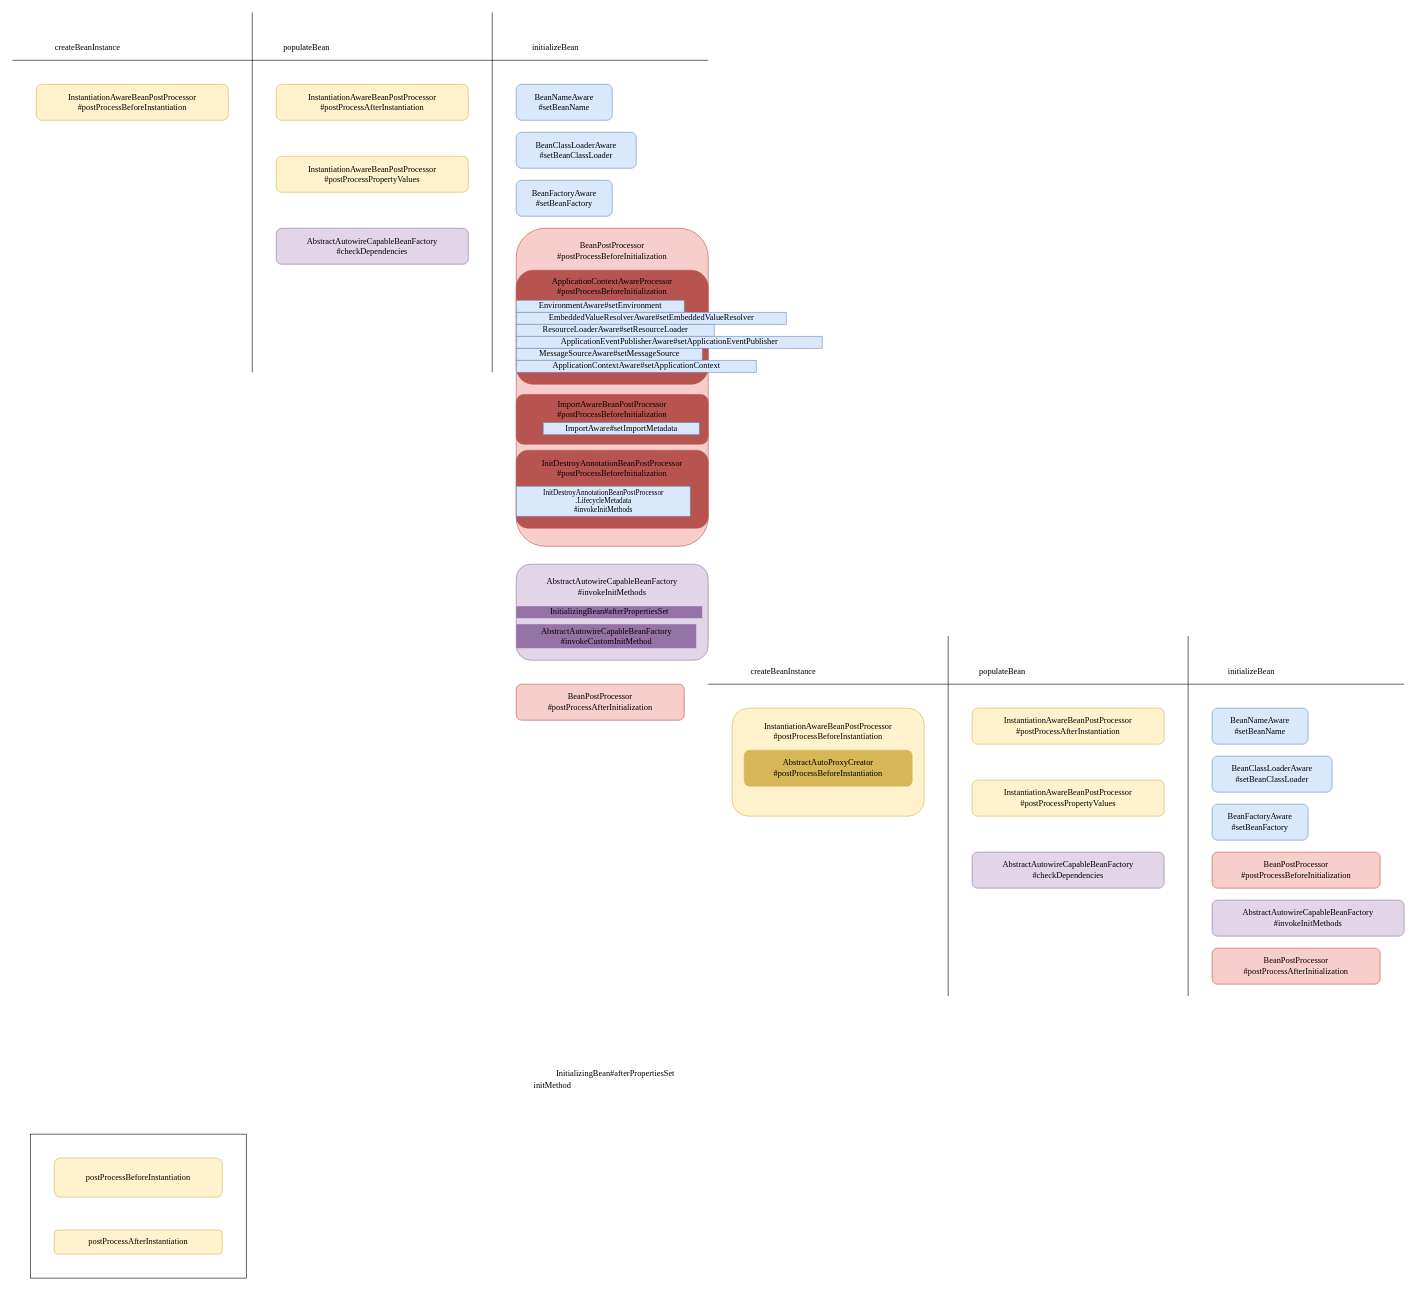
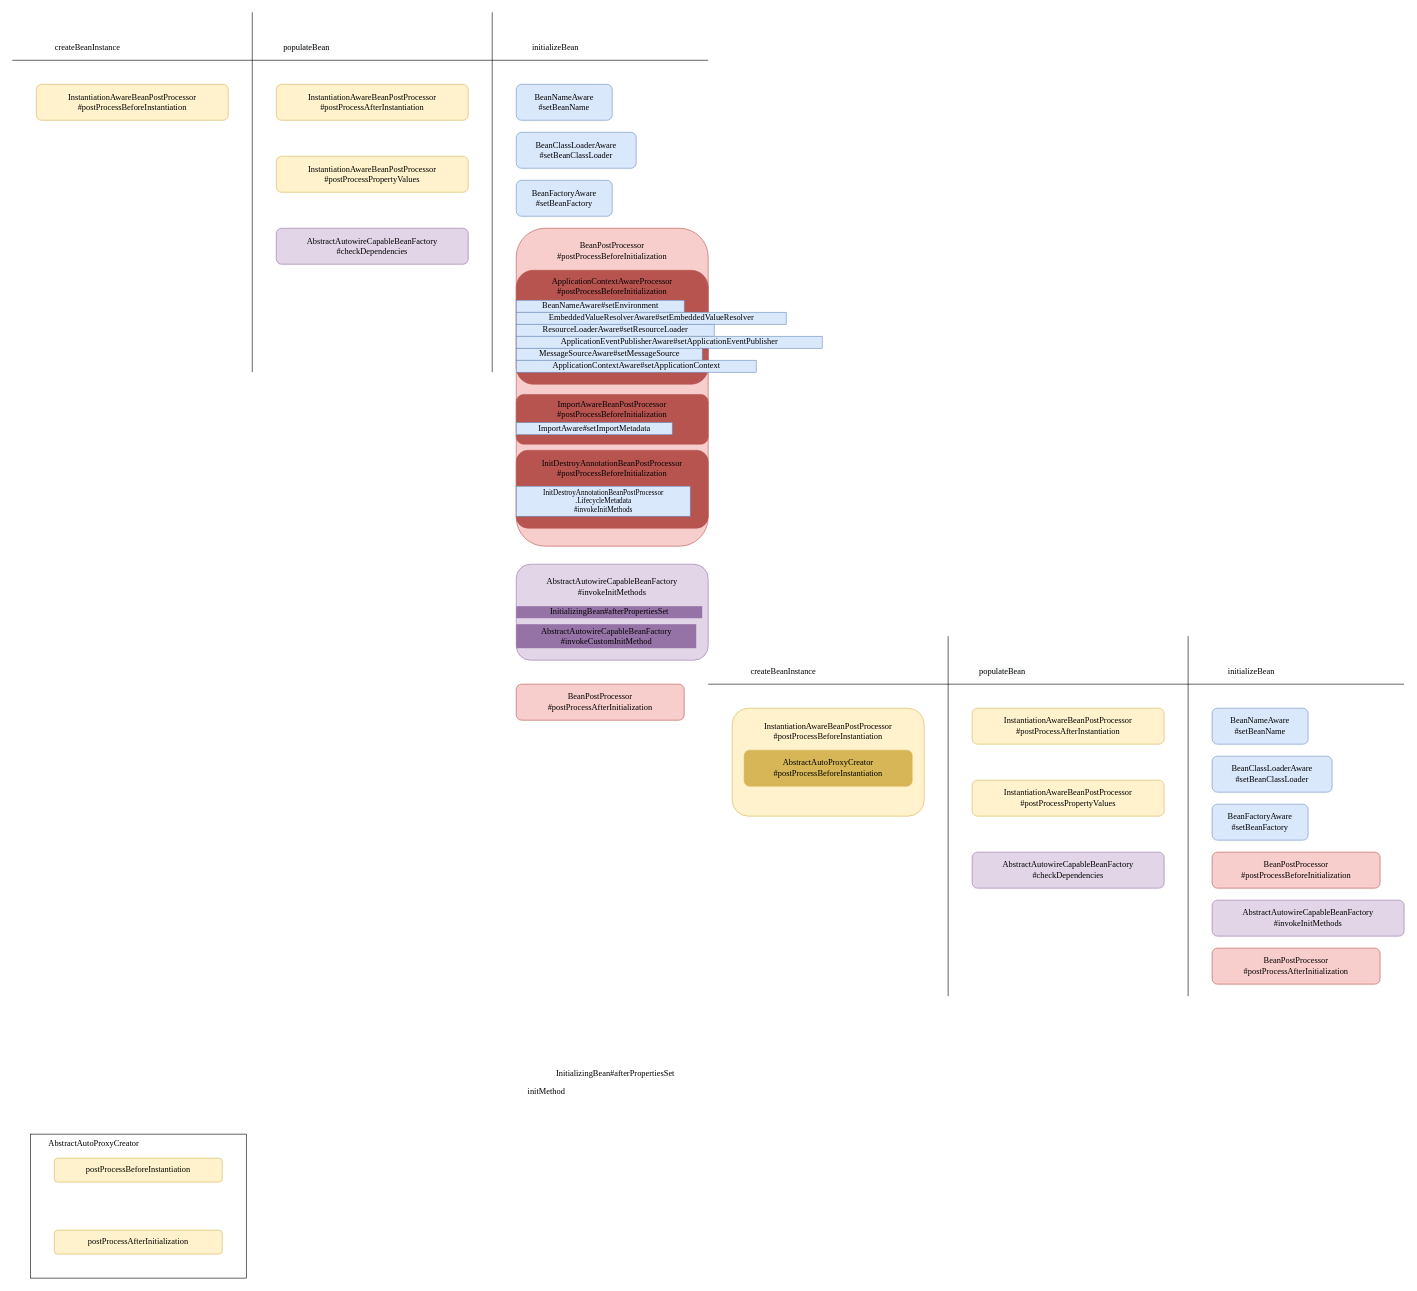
(601, 306) -> (601, 306)
(621, 429) -> (594, 429)
(552, 1086) -> (546, 1092)
none -> (94, 1144)
(138, 1178) -> (138, 1170)
(138, 1242) -> (138, 1242)
